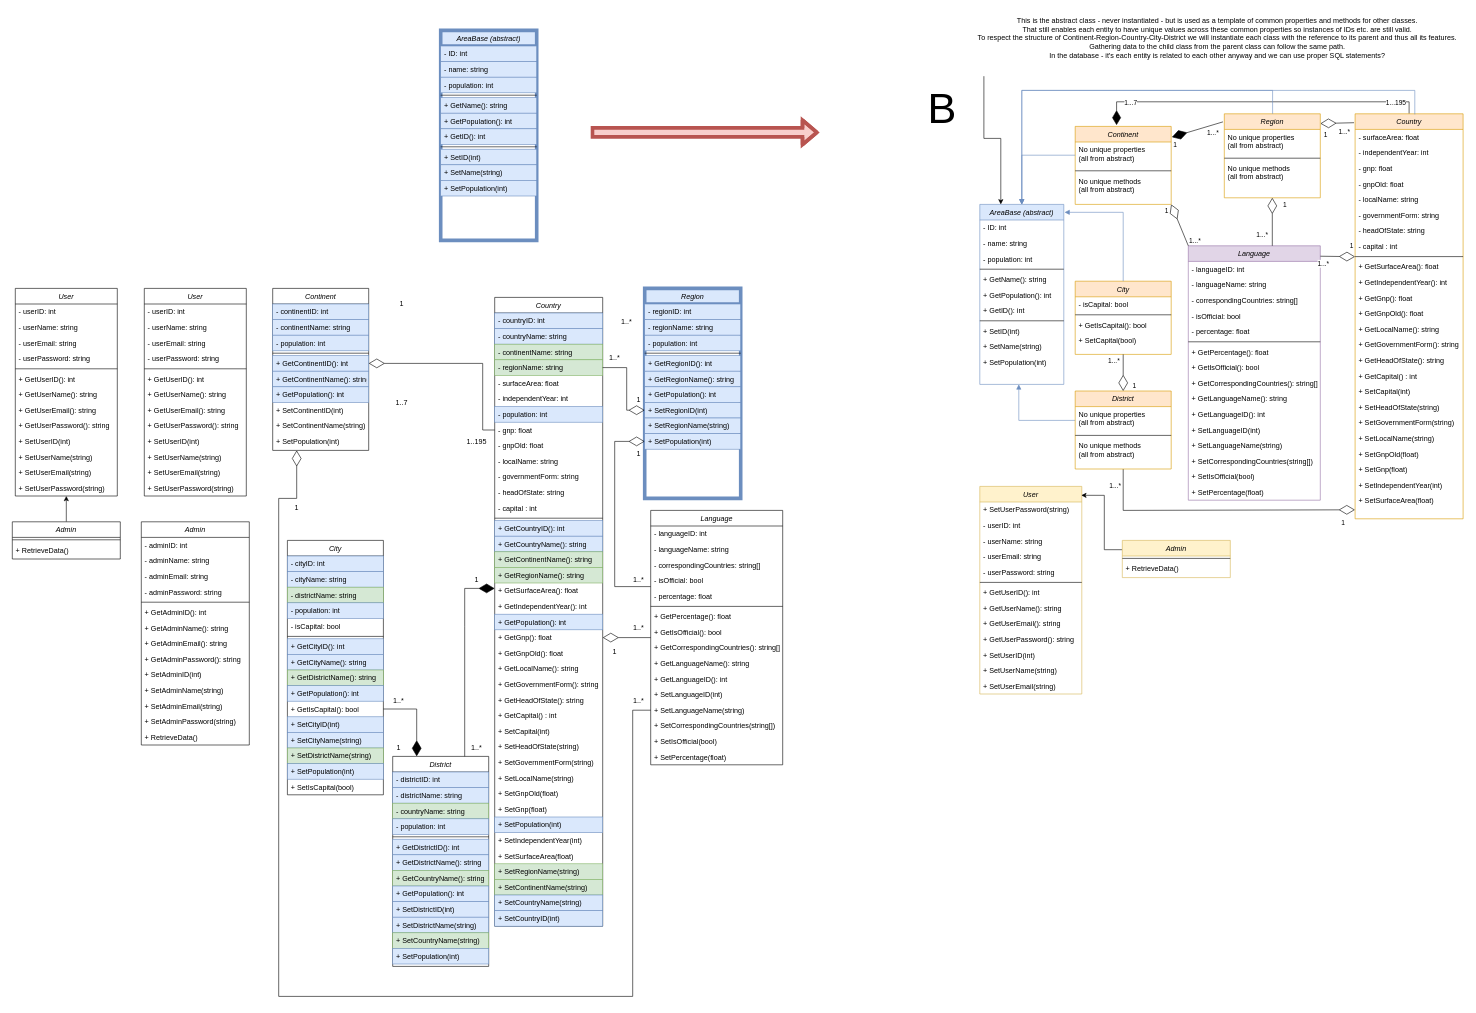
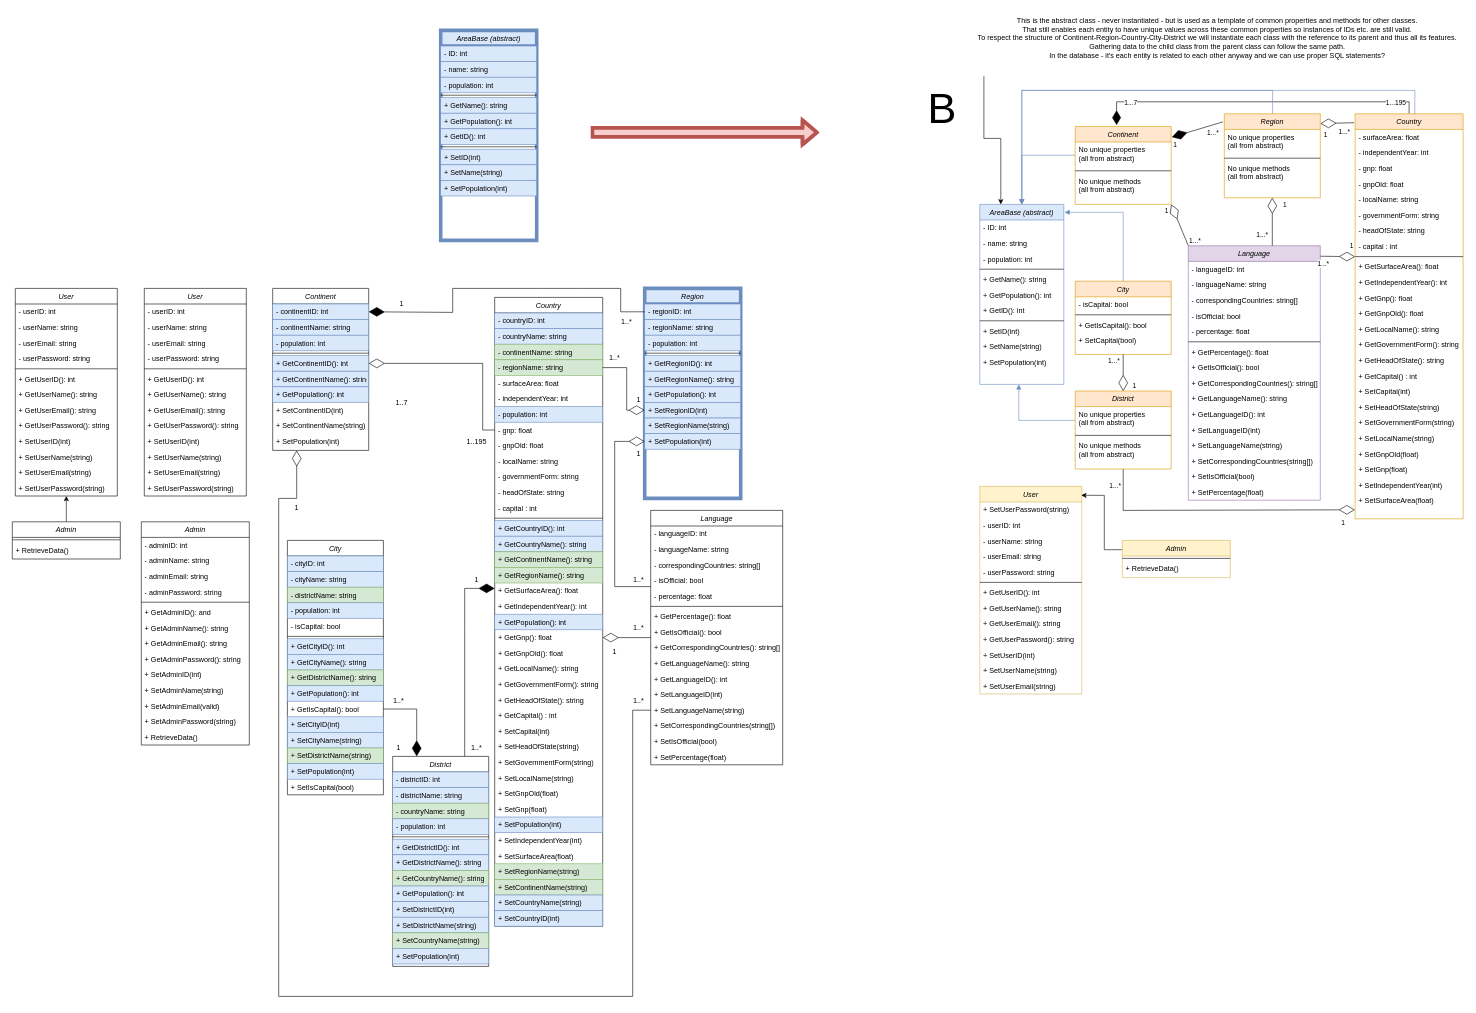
none -> (537, 288)
(178, 613) -> (179, 613)
(186, 706) -> (183, 706)
